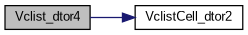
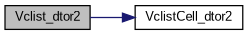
(48, 18) -> (48, 18)
